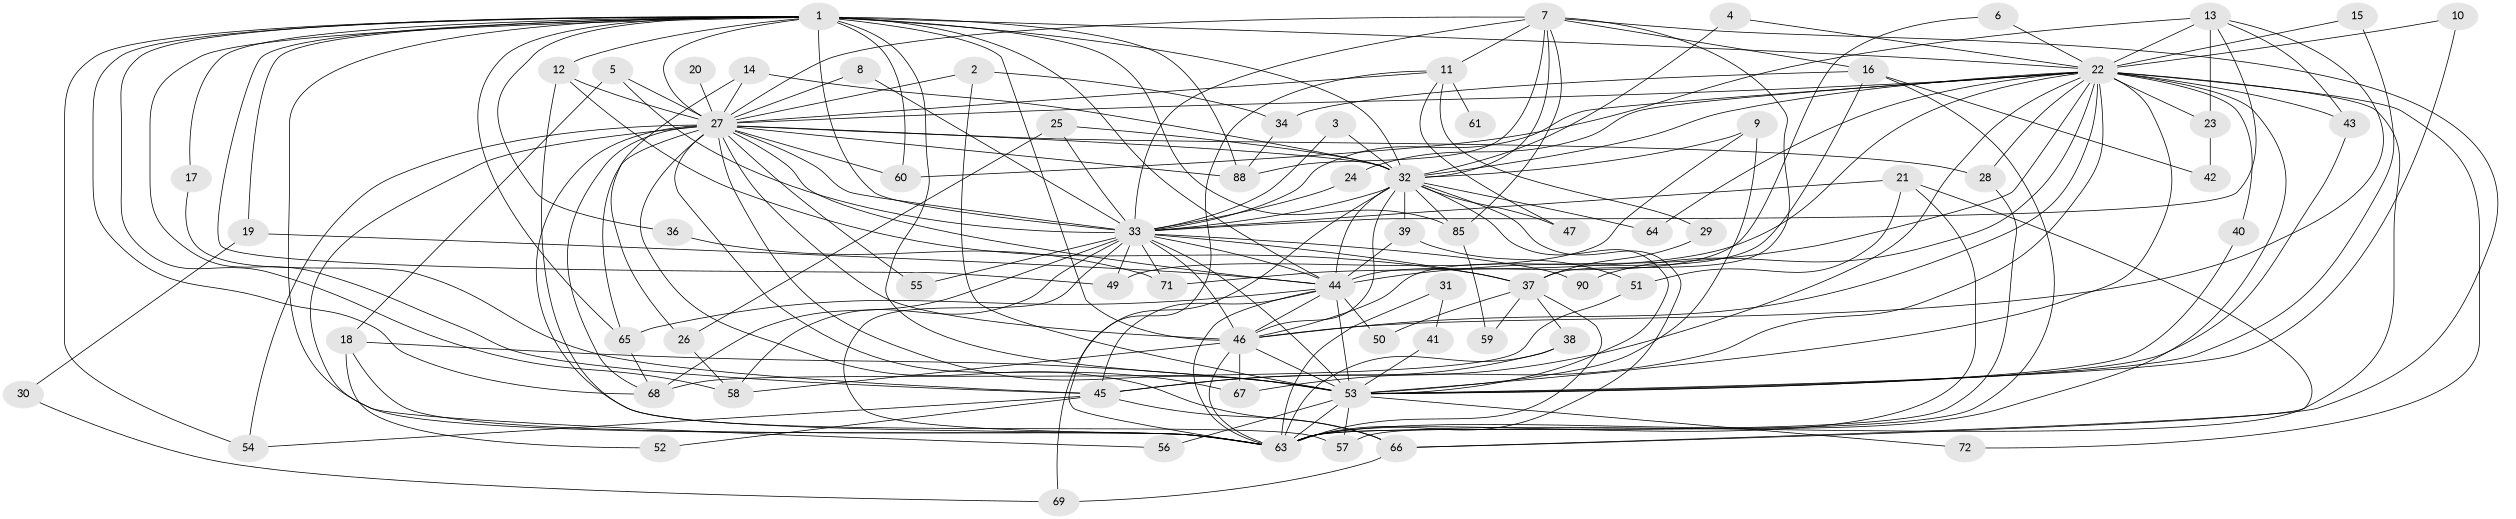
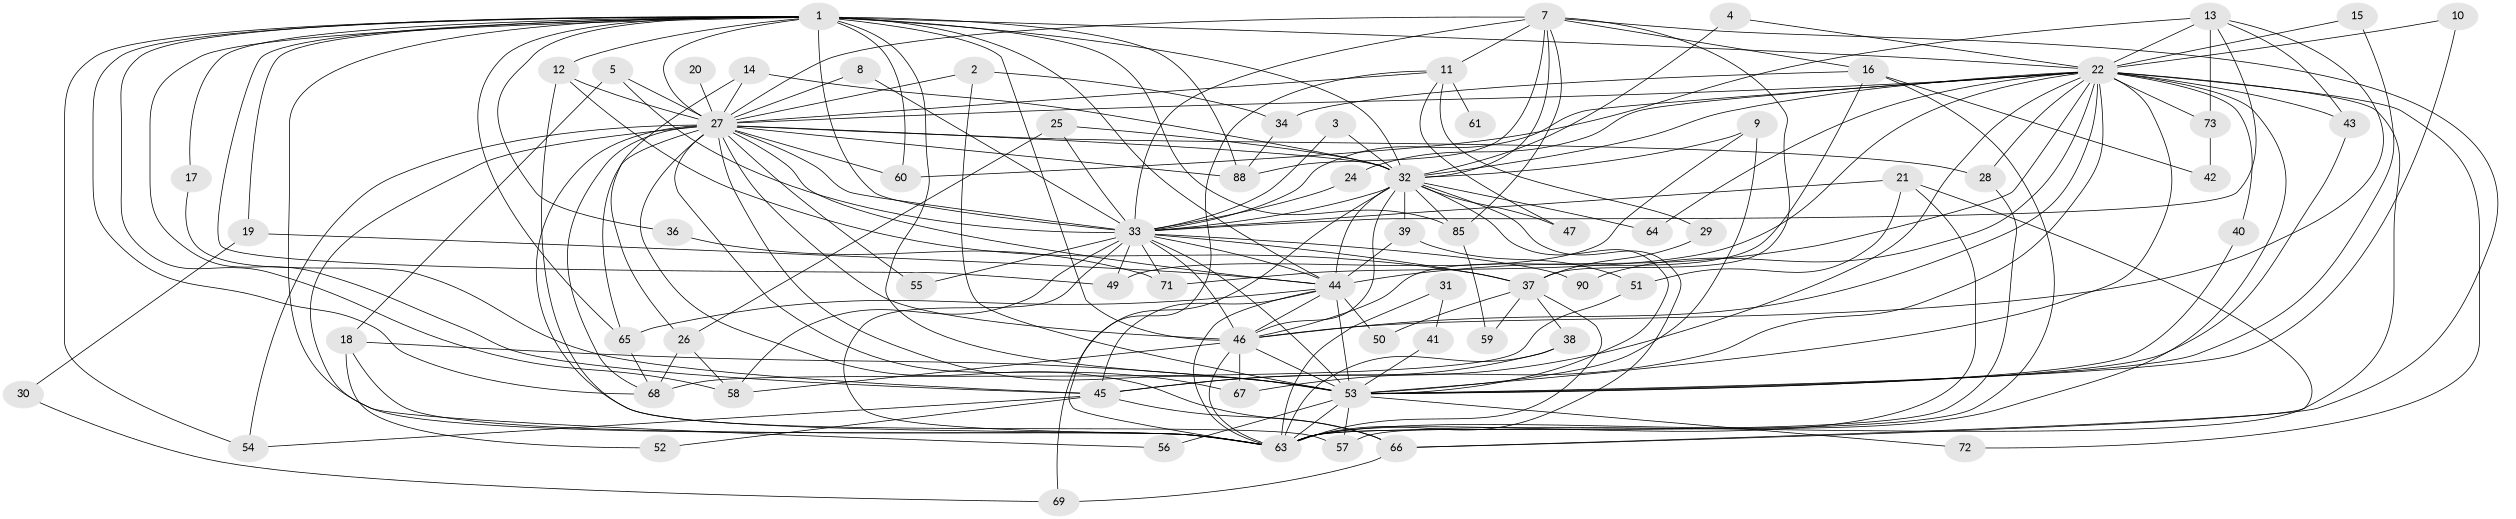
(1998, 16) -> none
(2210, 124) -> (2210, 124)
(959, 295) -> (669, 368)
